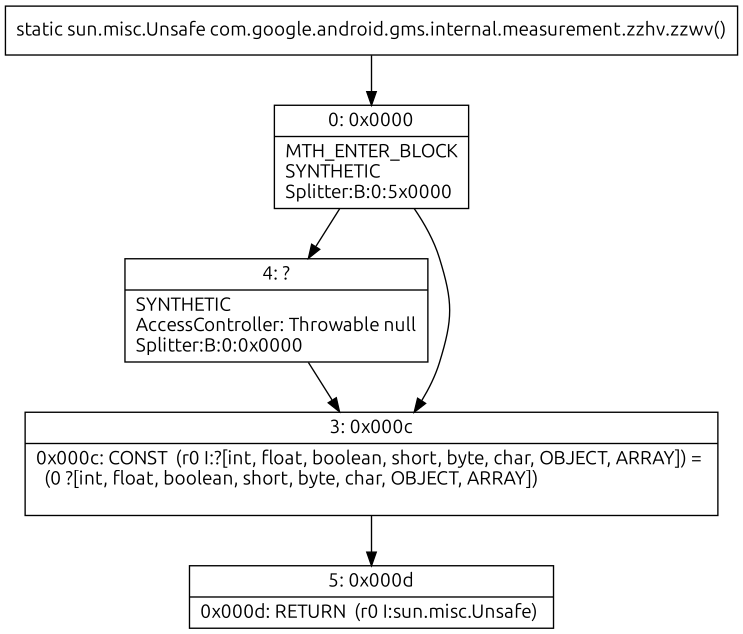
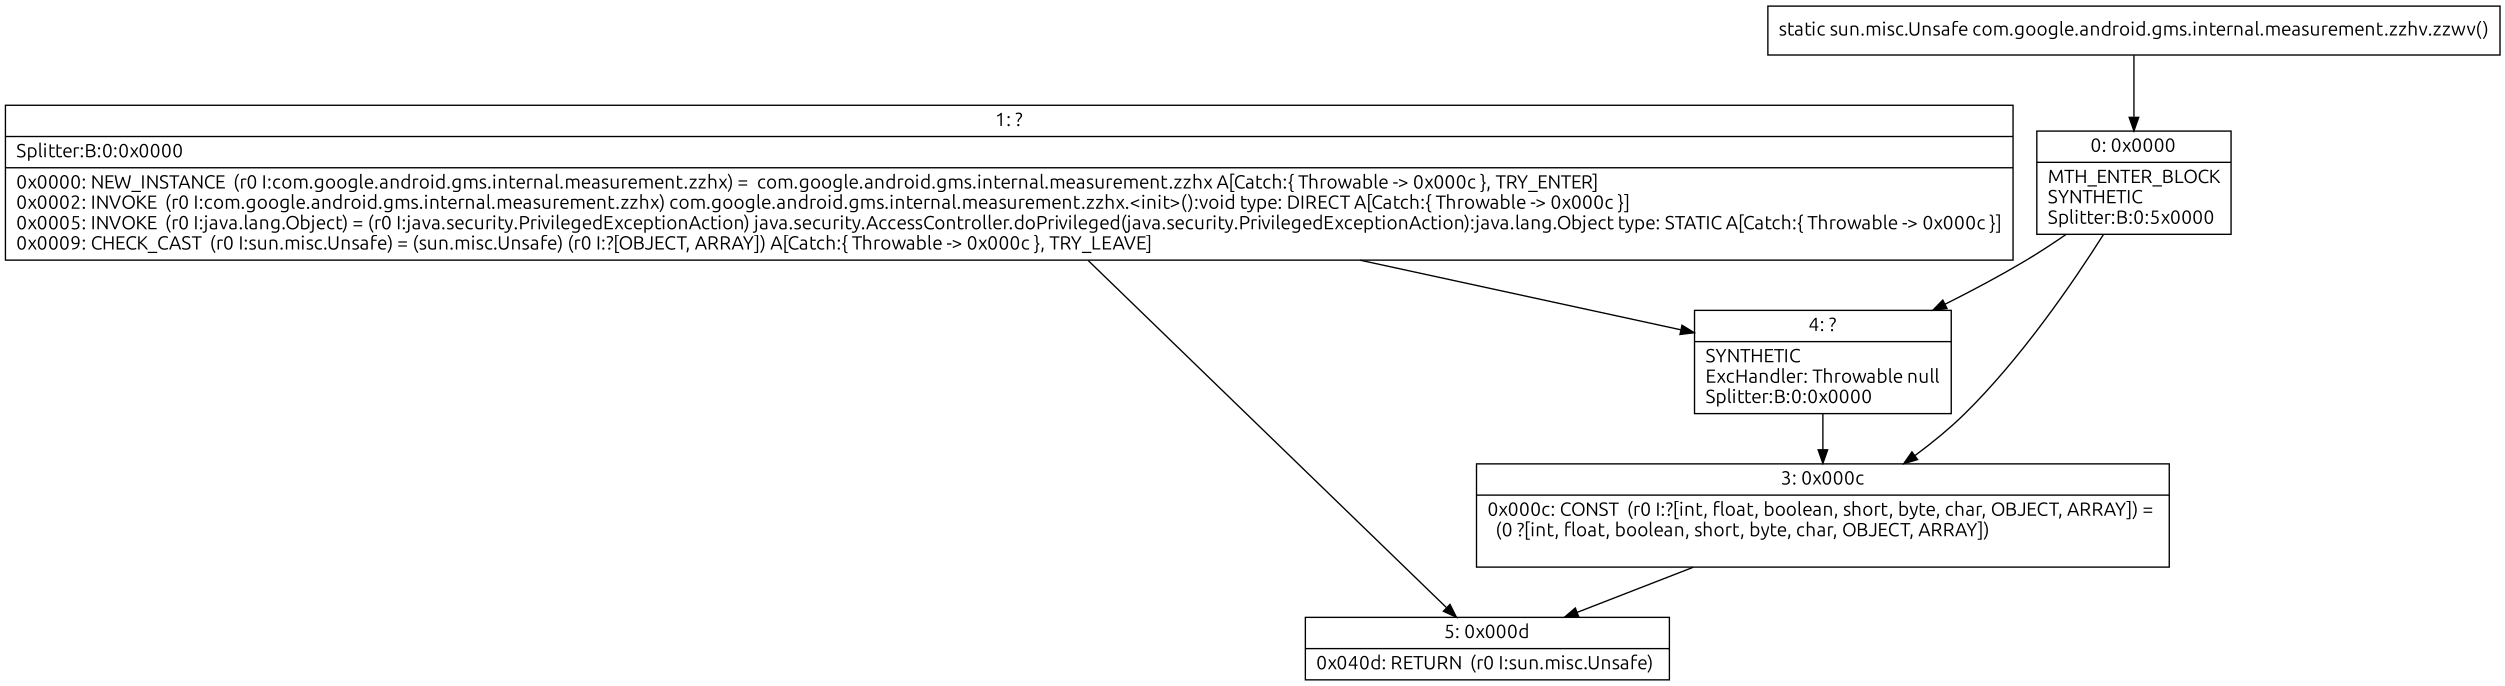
none -> (1009, 183)
(276, 325) -> (1823, 377)
(372, 612) -> (1487, 664)
